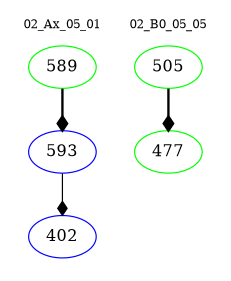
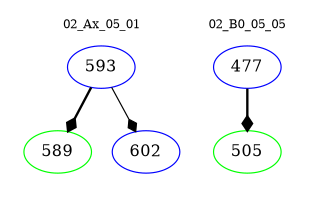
(62, 103) -> (83, 103)
(168, 103) -> (247, 103)
(168, 152) -> (247, 67)
(62, 237) -> (146, 152)
